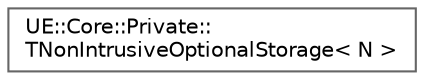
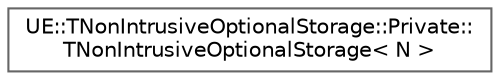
(212, 40) -> (250, 40)
